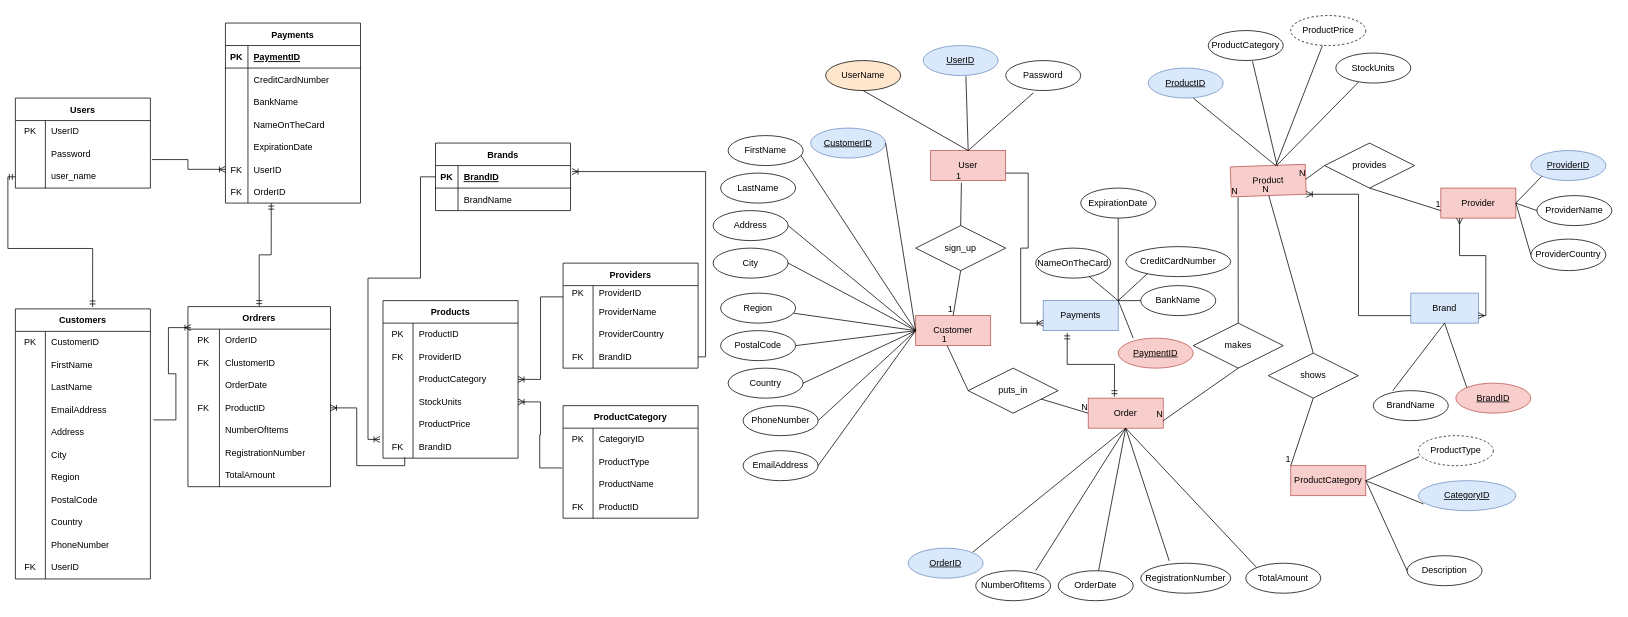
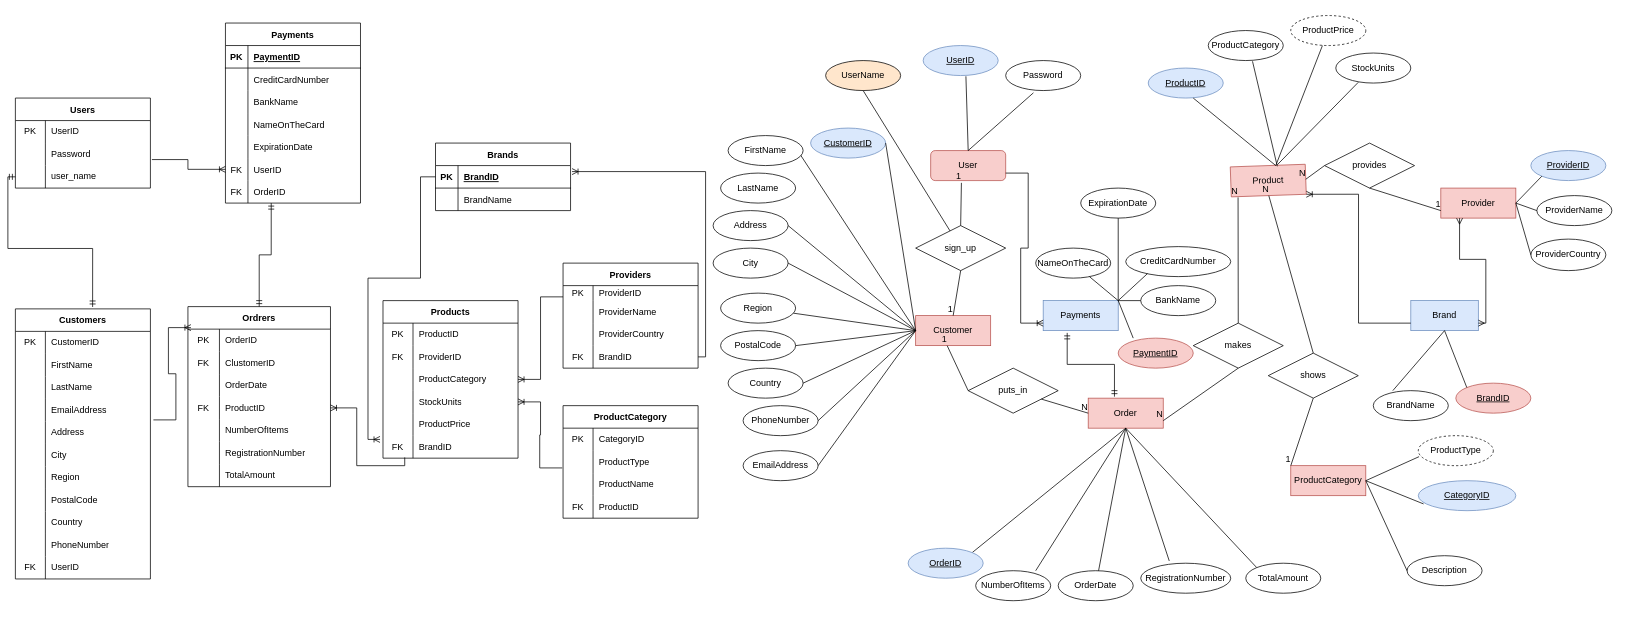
(914, 119) -> (906, 160)
(968, 165) -> (968, 165)
(1444, 308) -> (1444, 315)
